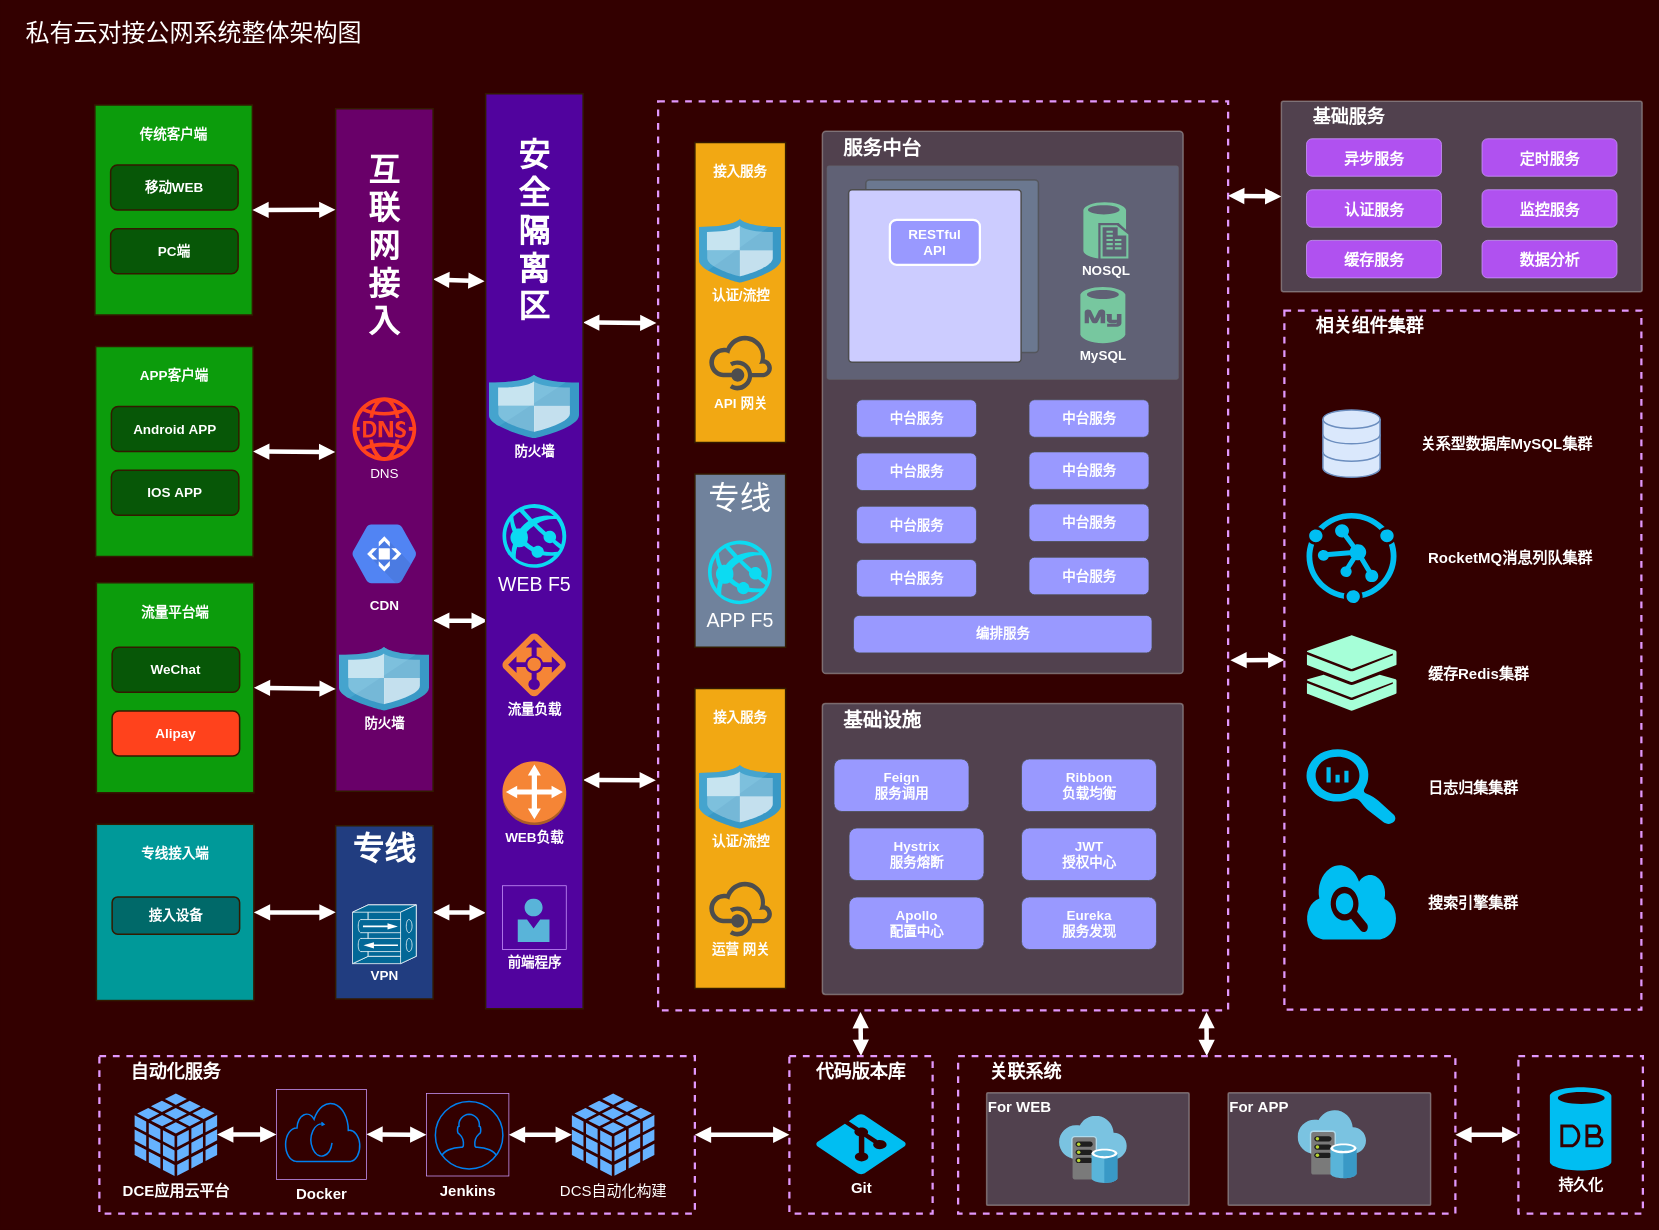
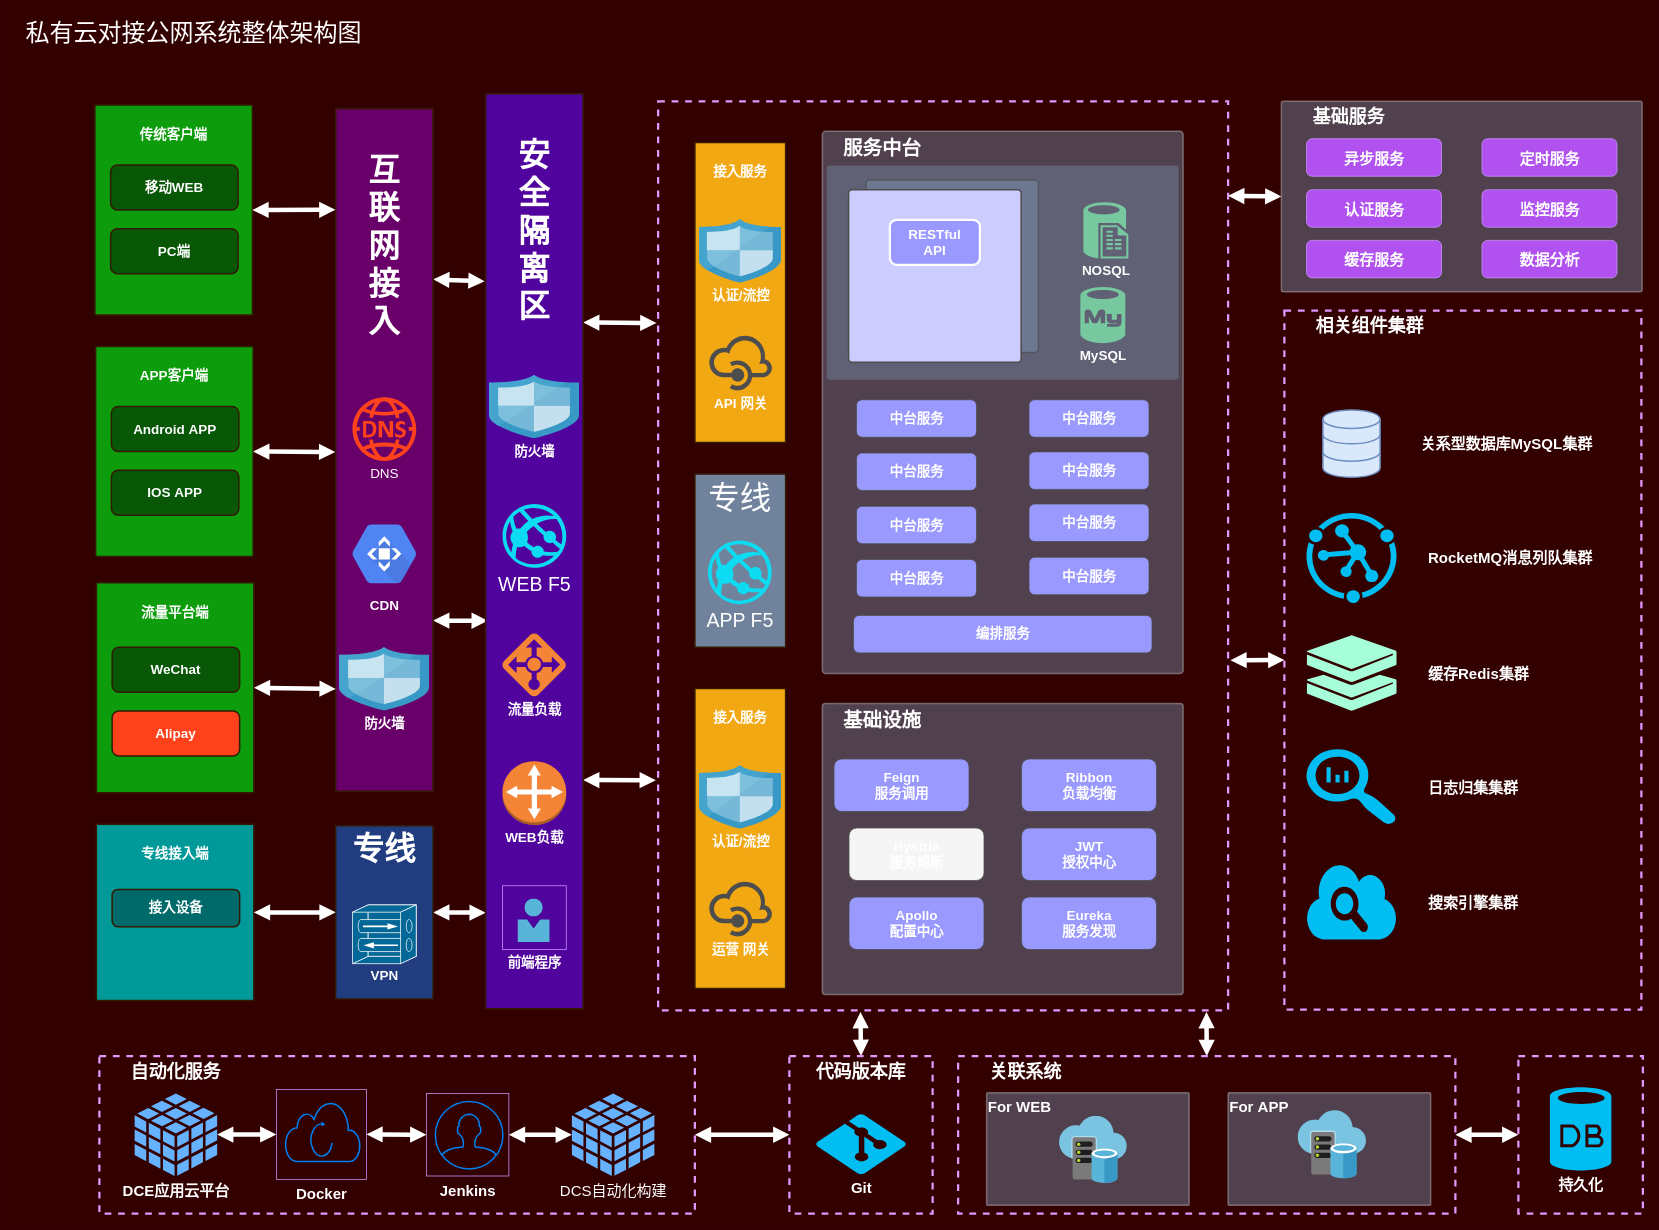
(917, 854) -> (917, 854)
(176, 916) -> (176, 908)
